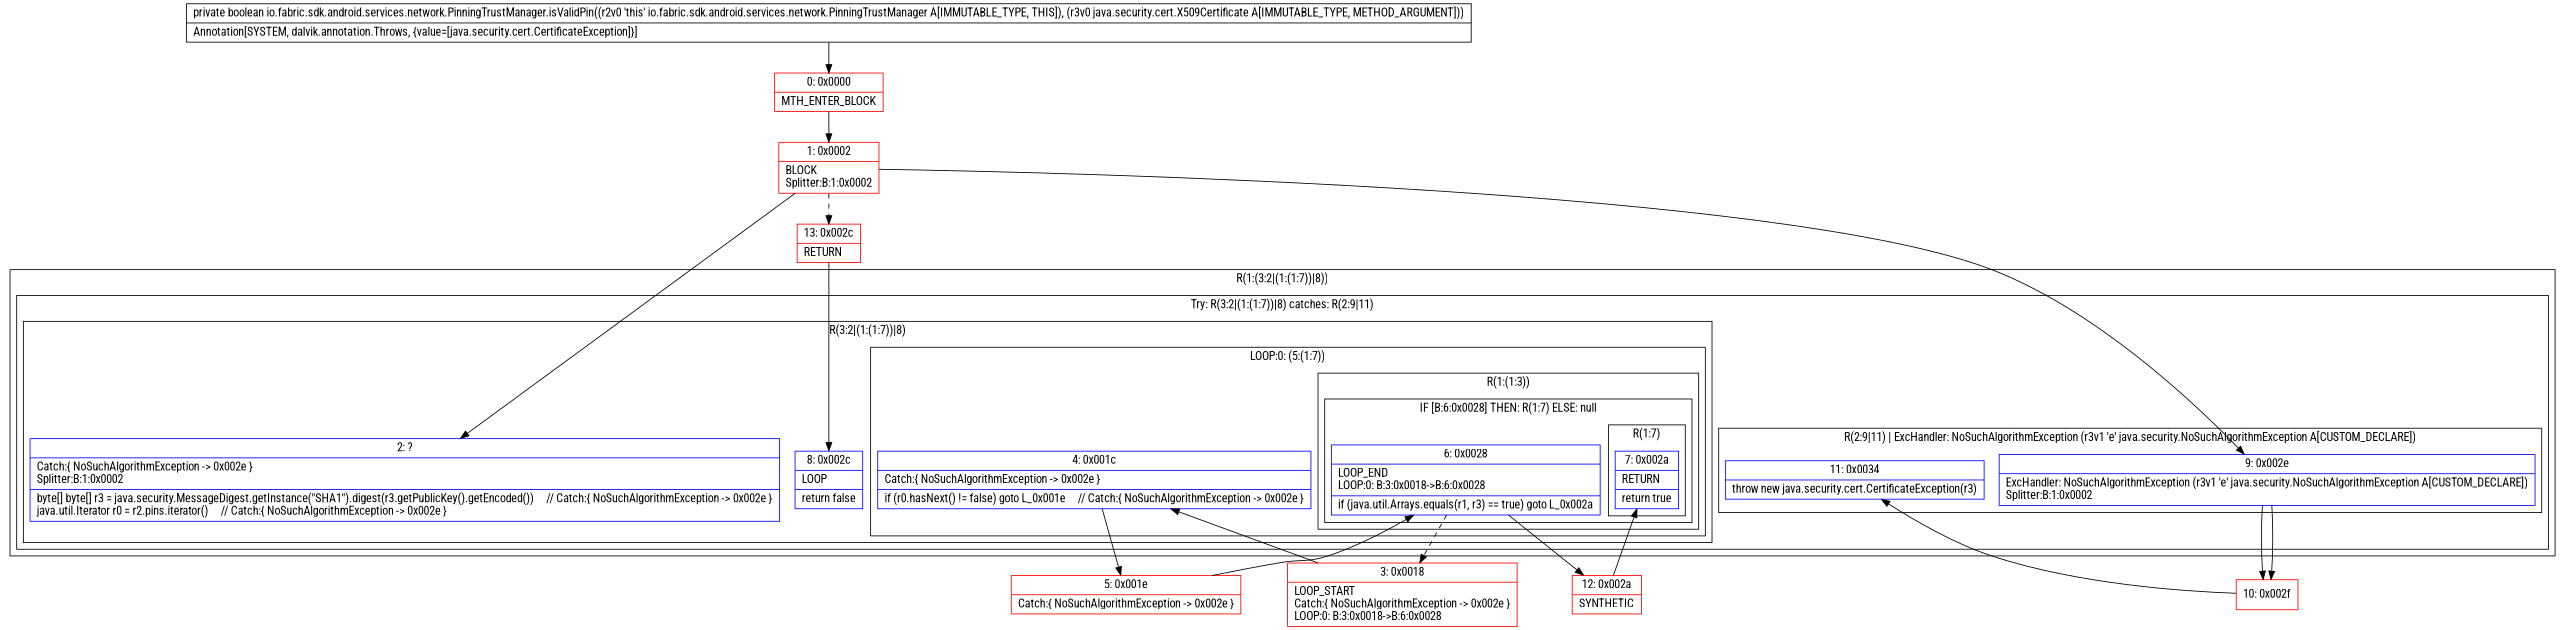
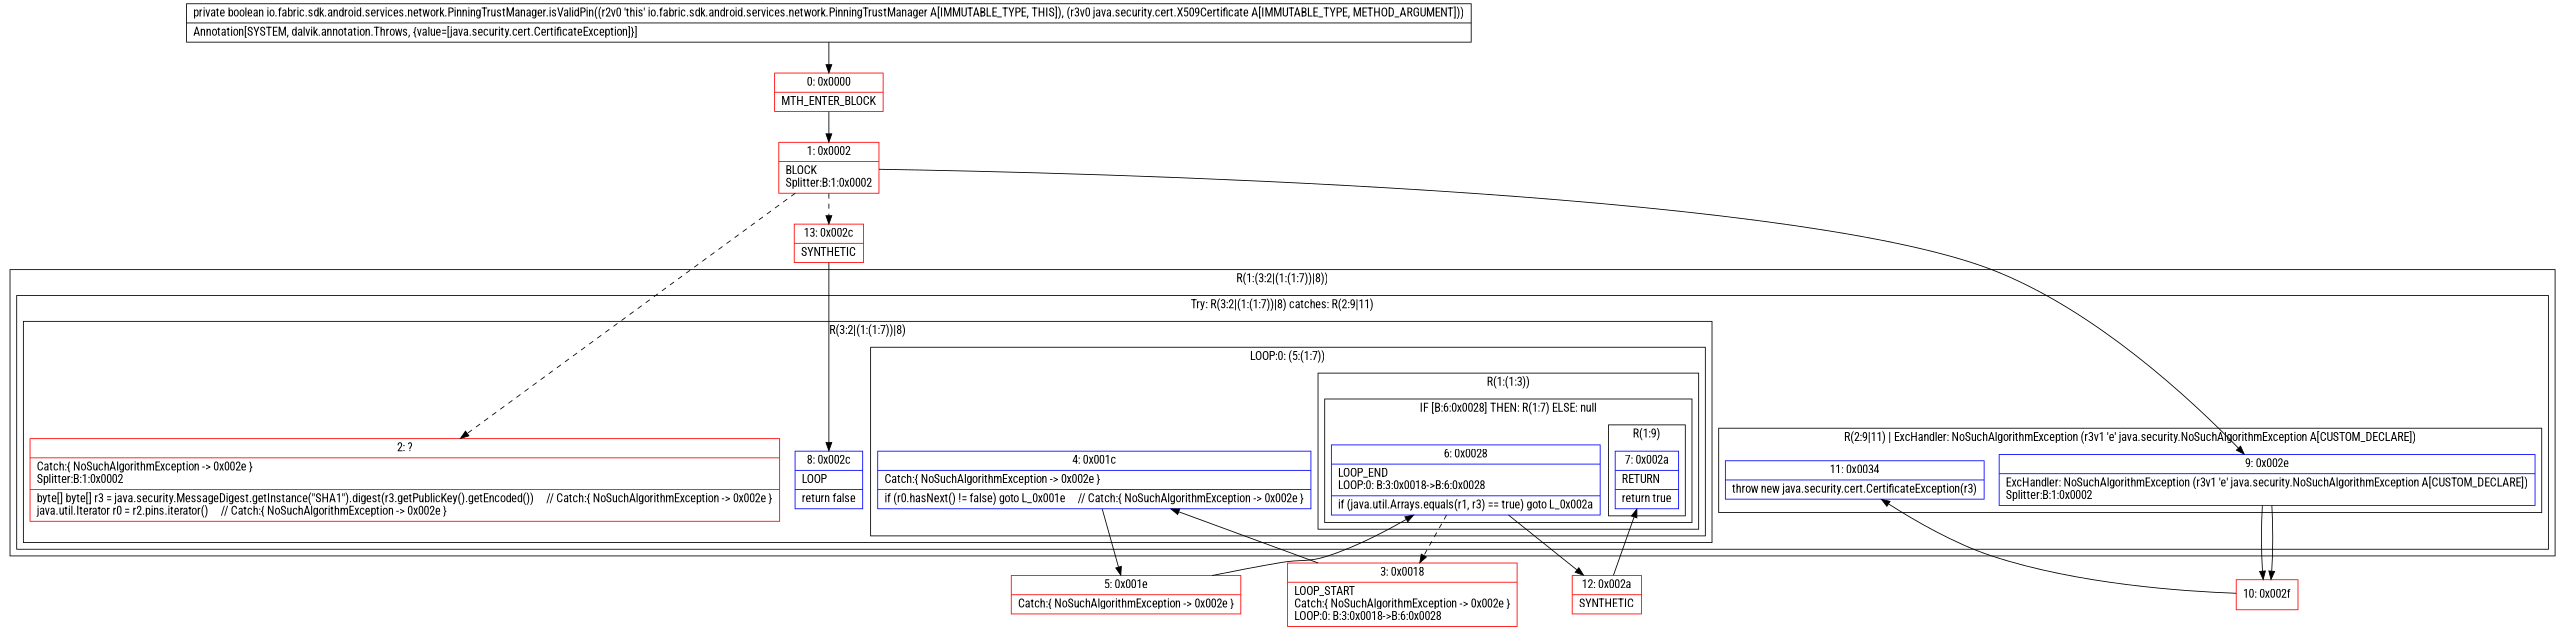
(823, 253) -> (829, 253)
(631, 313) -> (631, 313)
(1647, 434) -> (1647, 434)
(405, 480) -> (405, 480)
